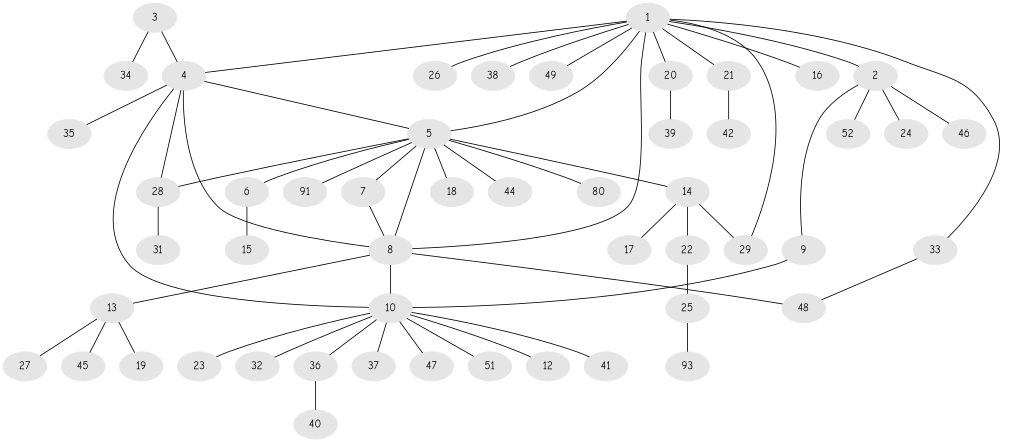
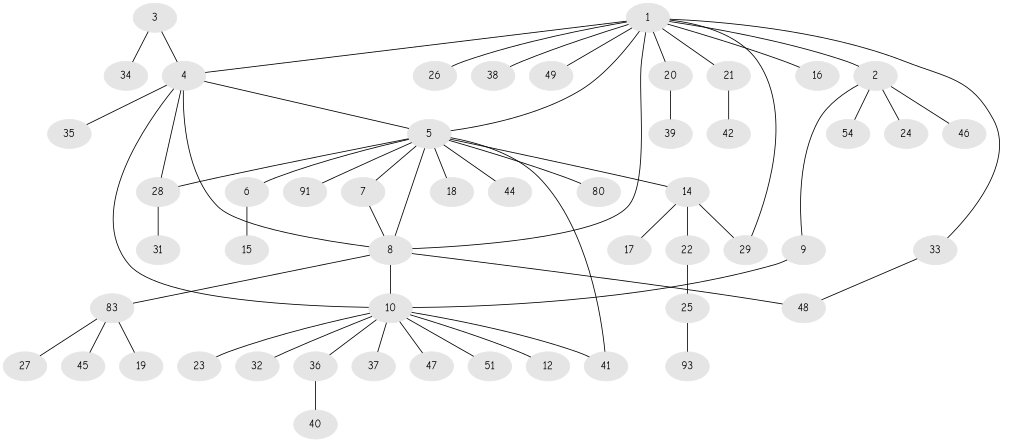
(848, 134) -> (848, 134)
none -> (565, 214)
(112, 308) -> (112, 308)
